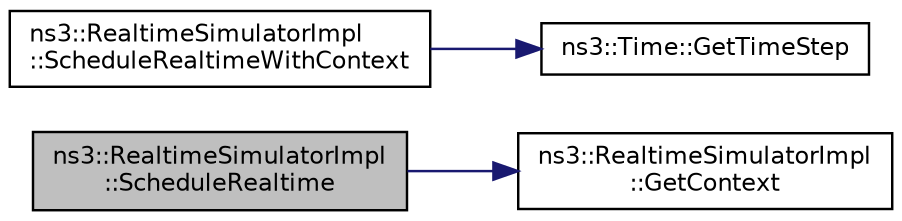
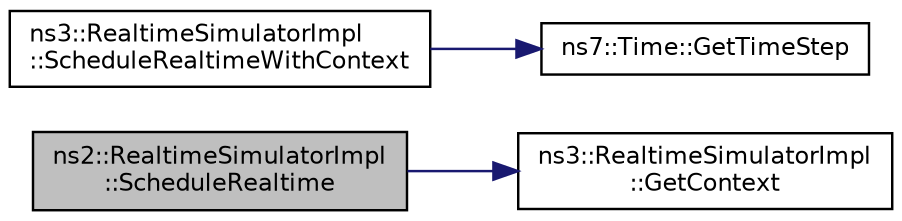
(705, 49) -> (705, 49)
(220, 171) -> (220, 171)
